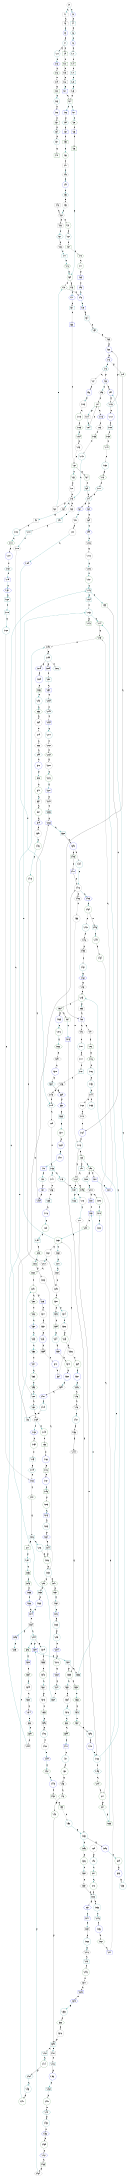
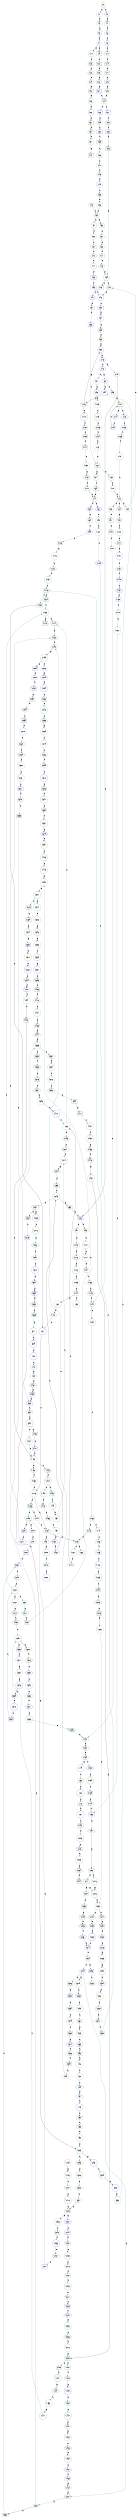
(44, 663) -> (44, 673)
